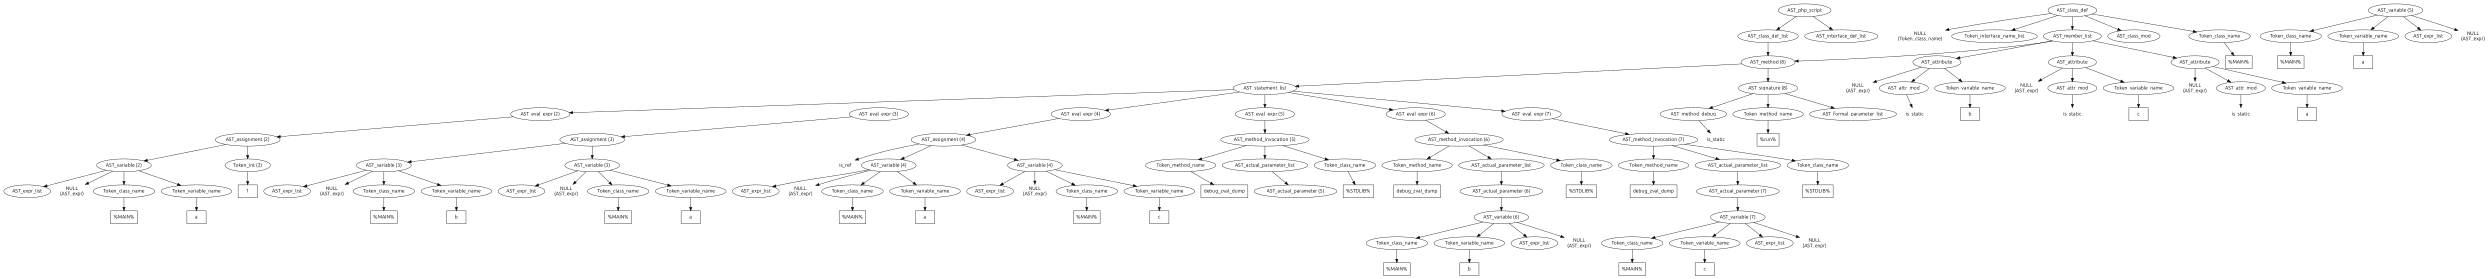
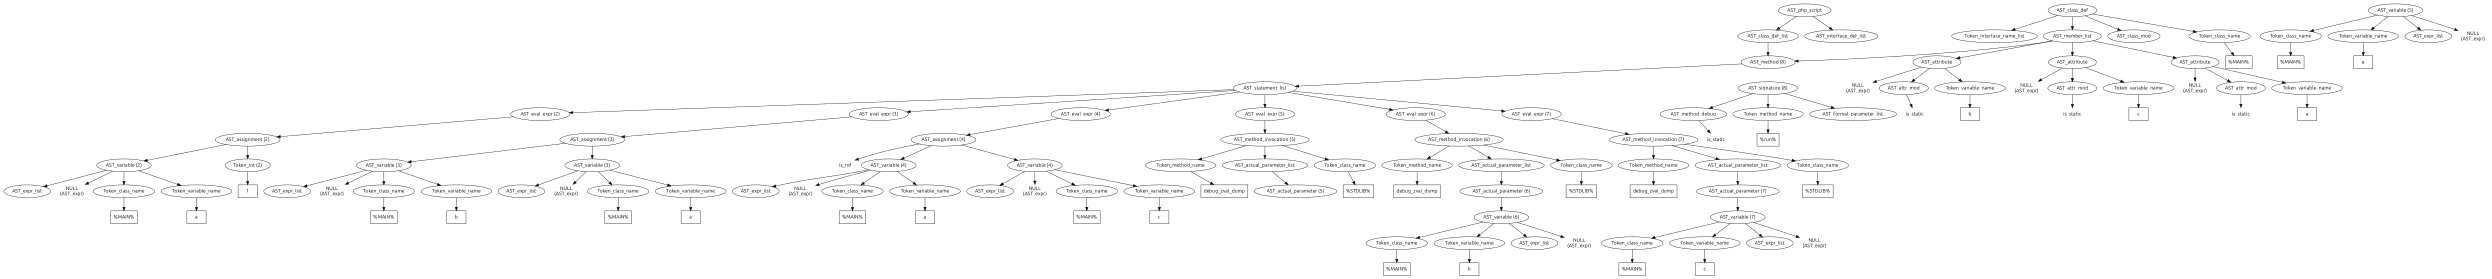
(1920, 36) -> none
(1768, 73) -> none
none -> (1073, 101)
